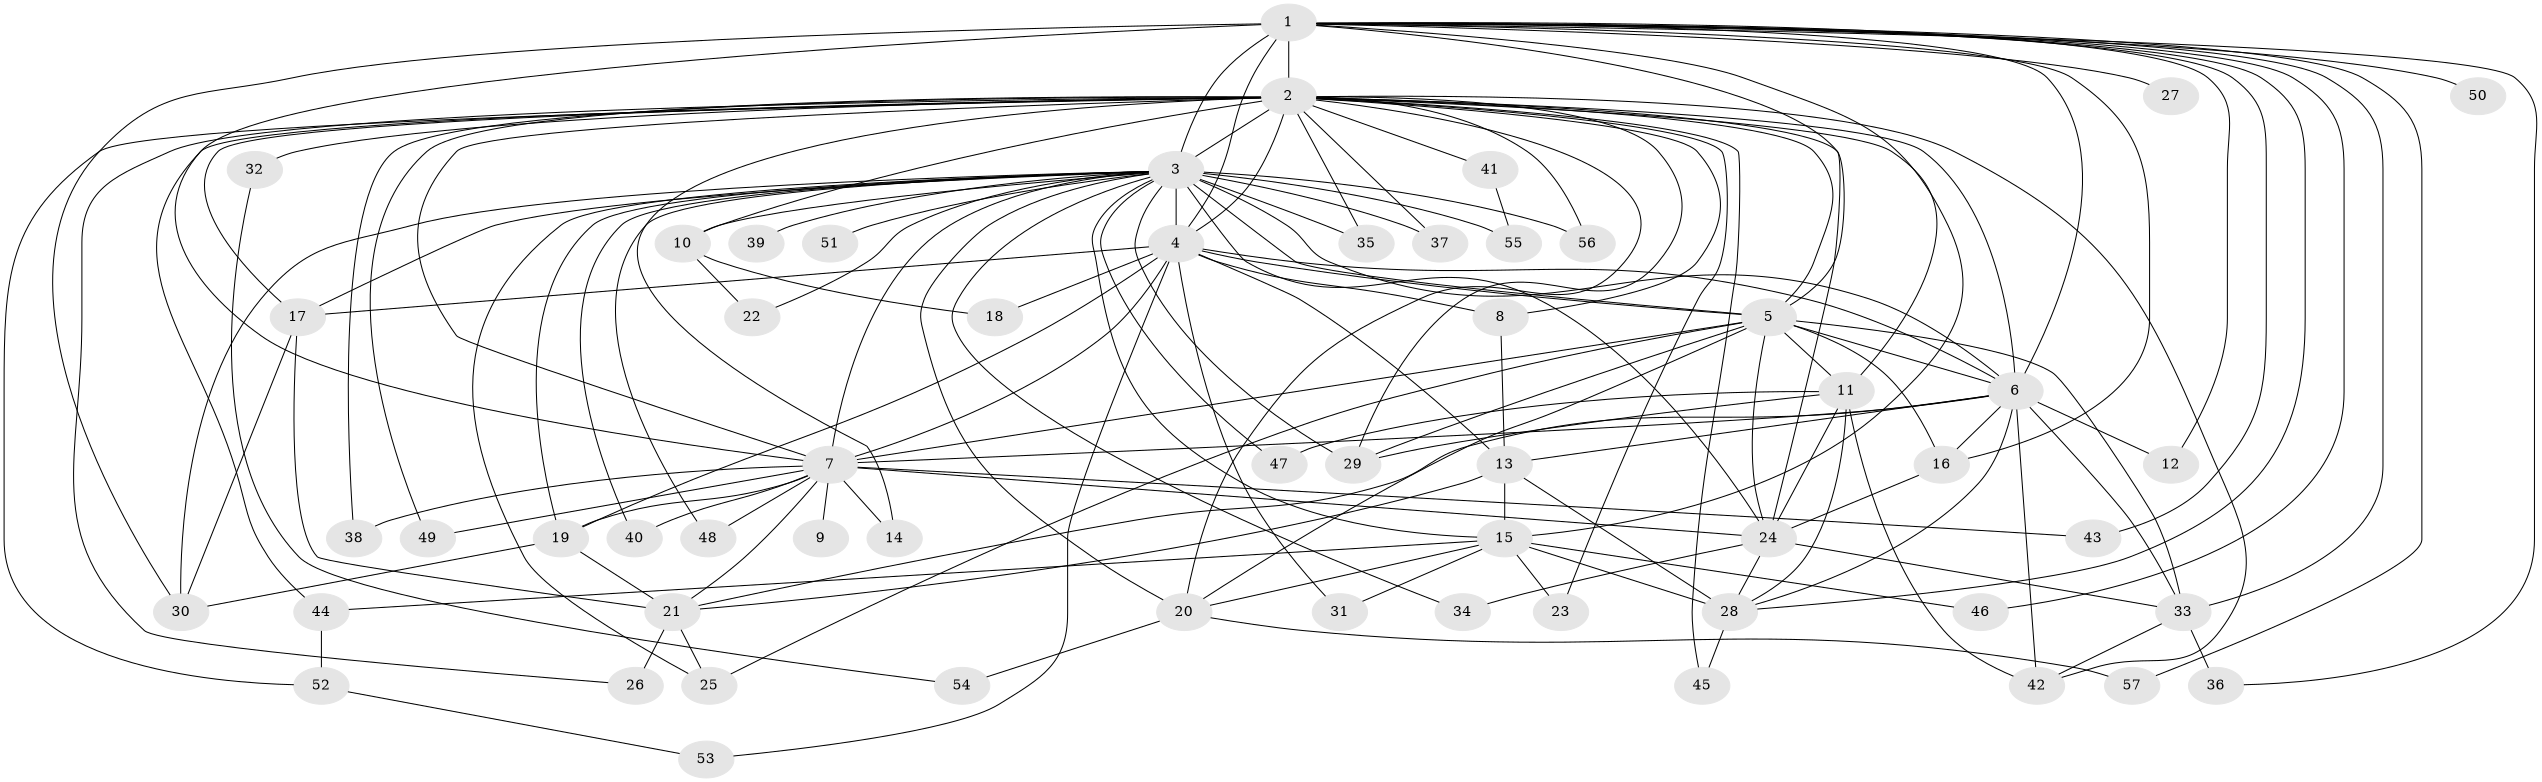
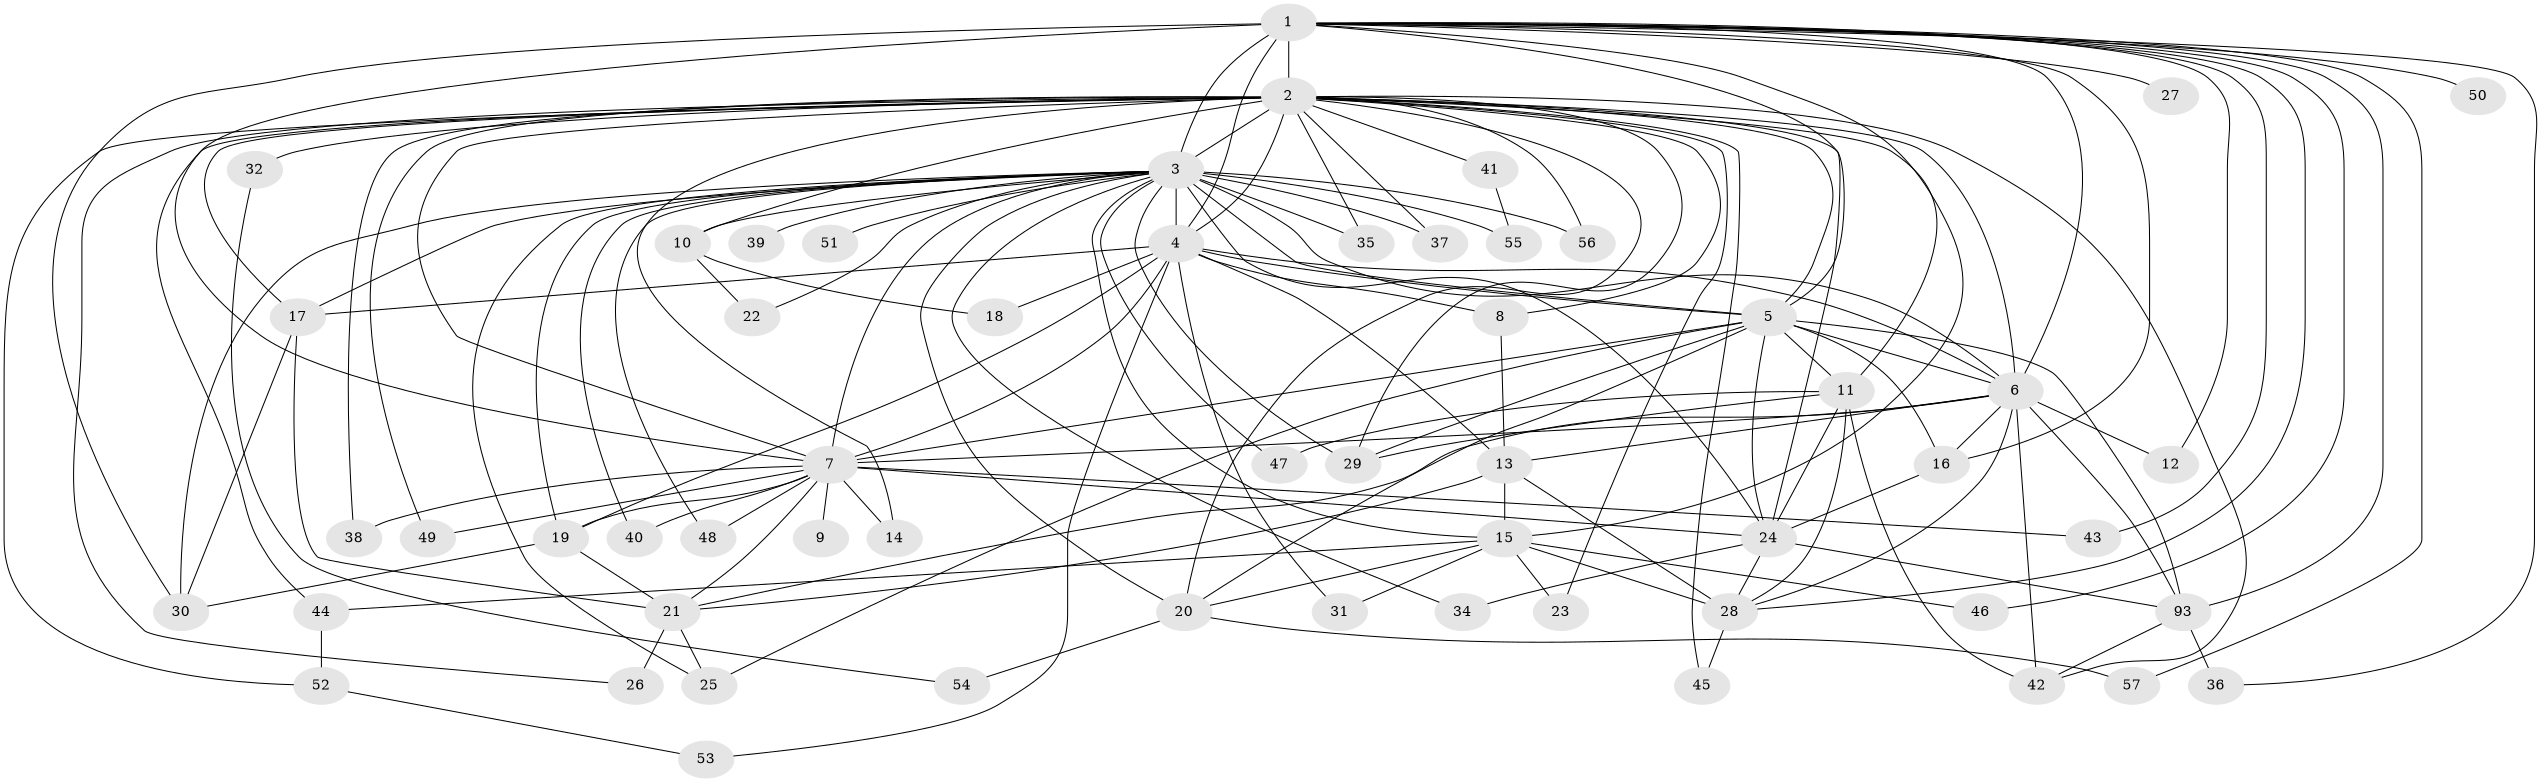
(2183, 612) -> (2183, 612)
